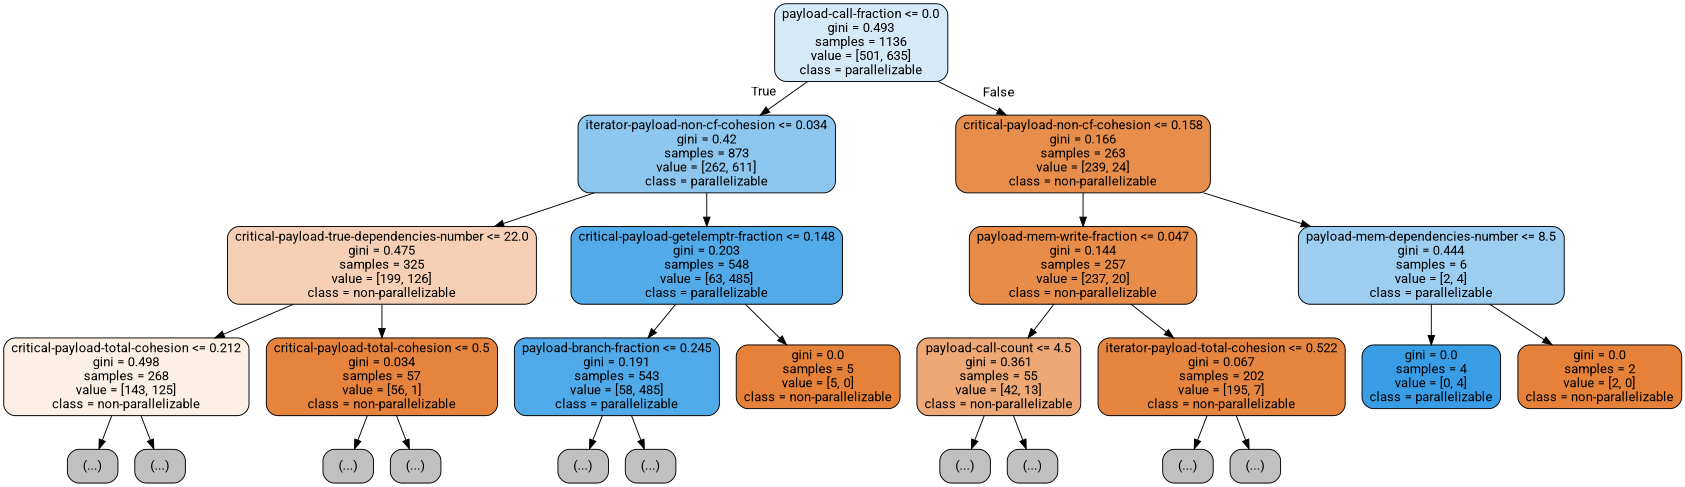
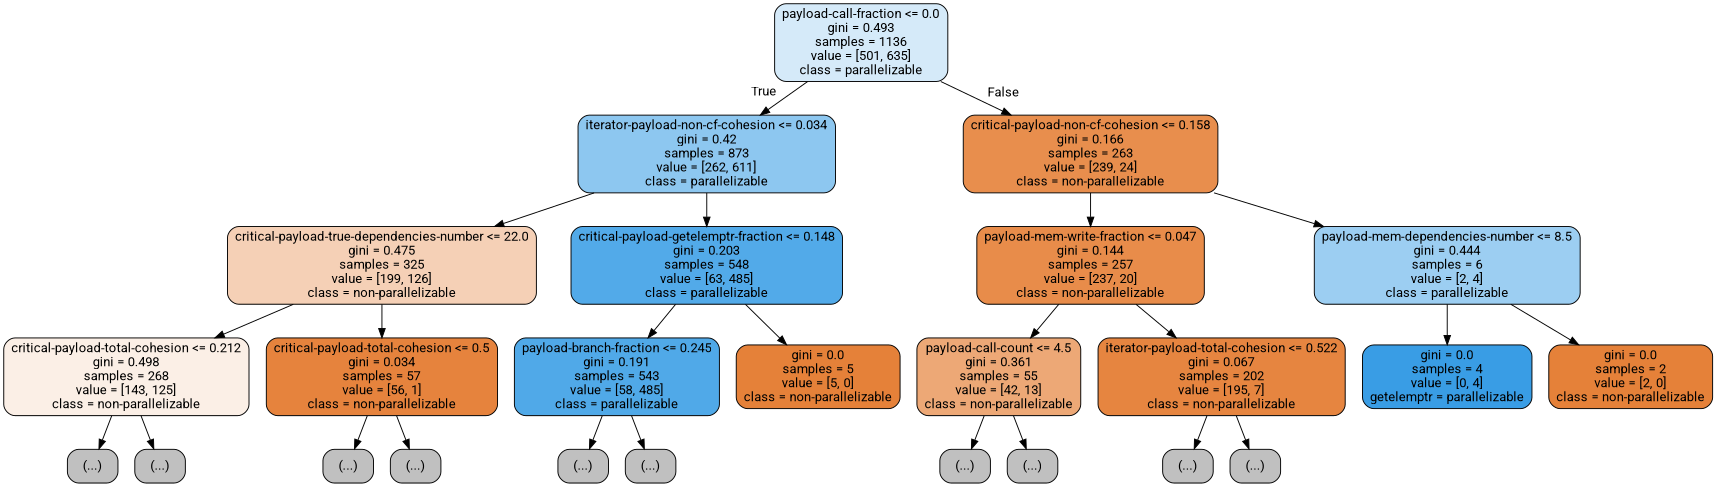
(1431, 377) -> (1447, 377)
